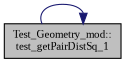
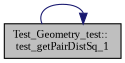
(63, 41) -> (63, 41)
